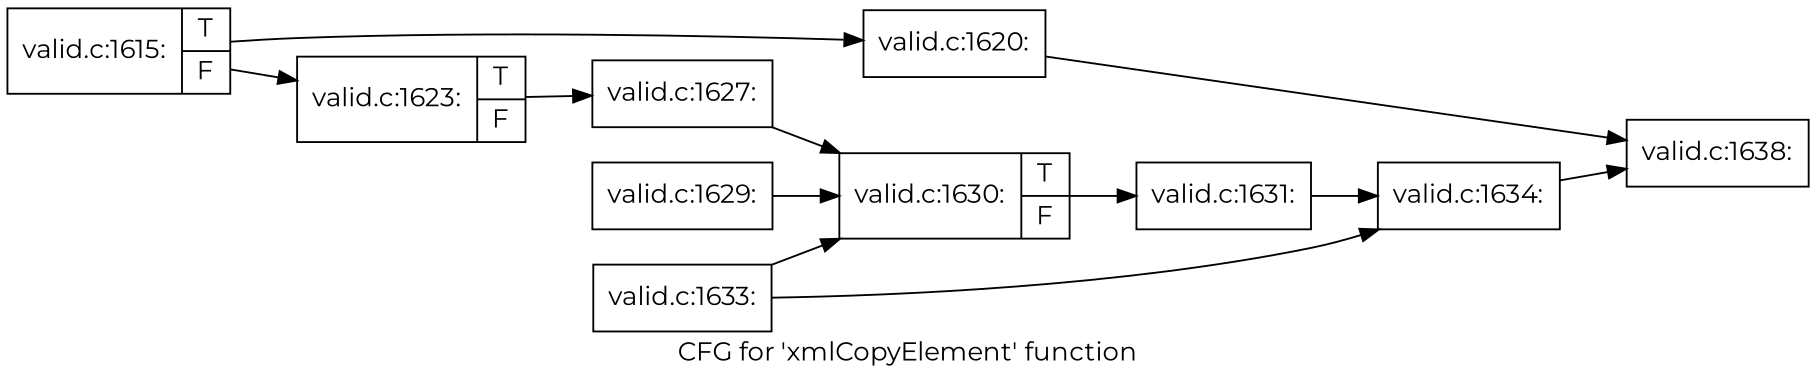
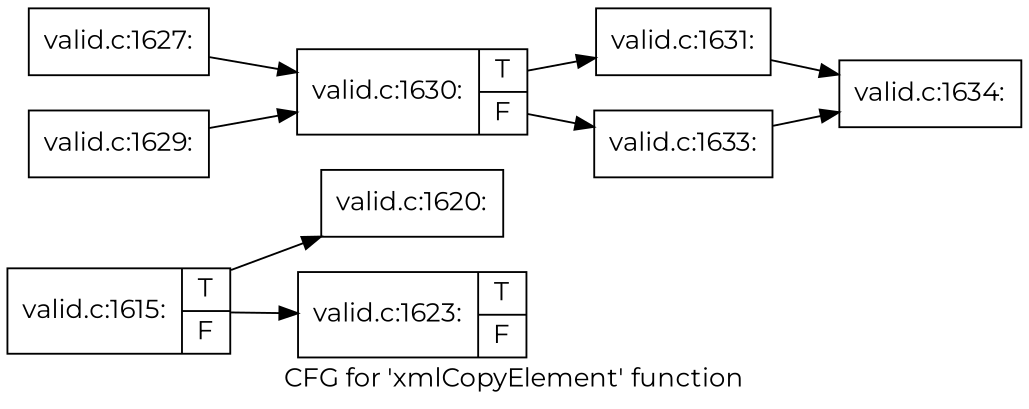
(549, 97) -> none
(1718, 153) -> none
(797, 255) -> (552, 119)
